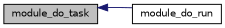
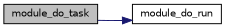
(120, 8) -> (110, 21)
